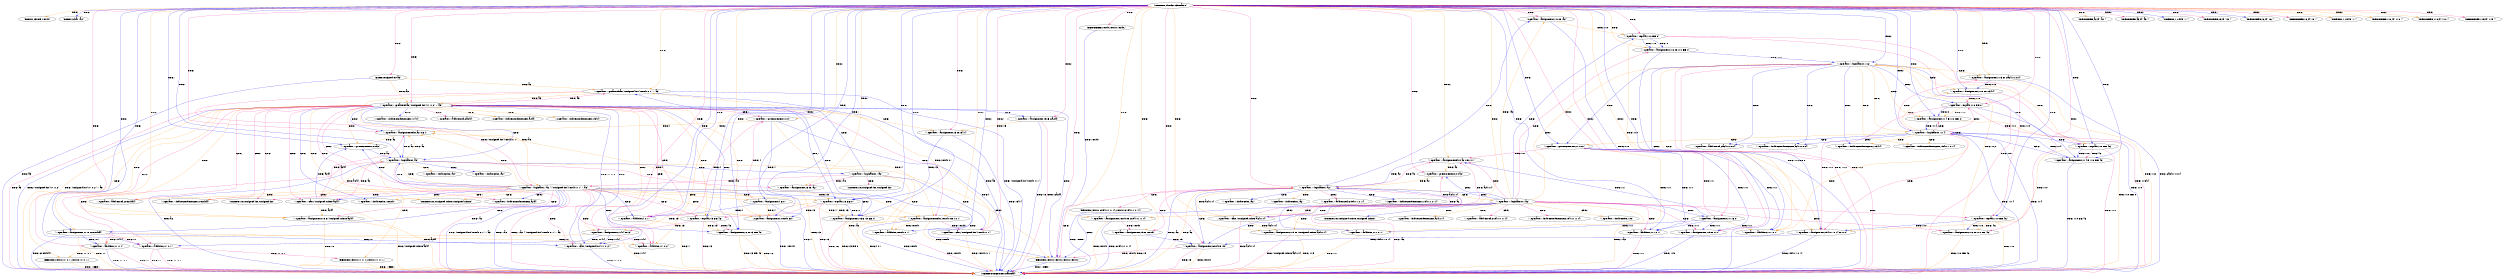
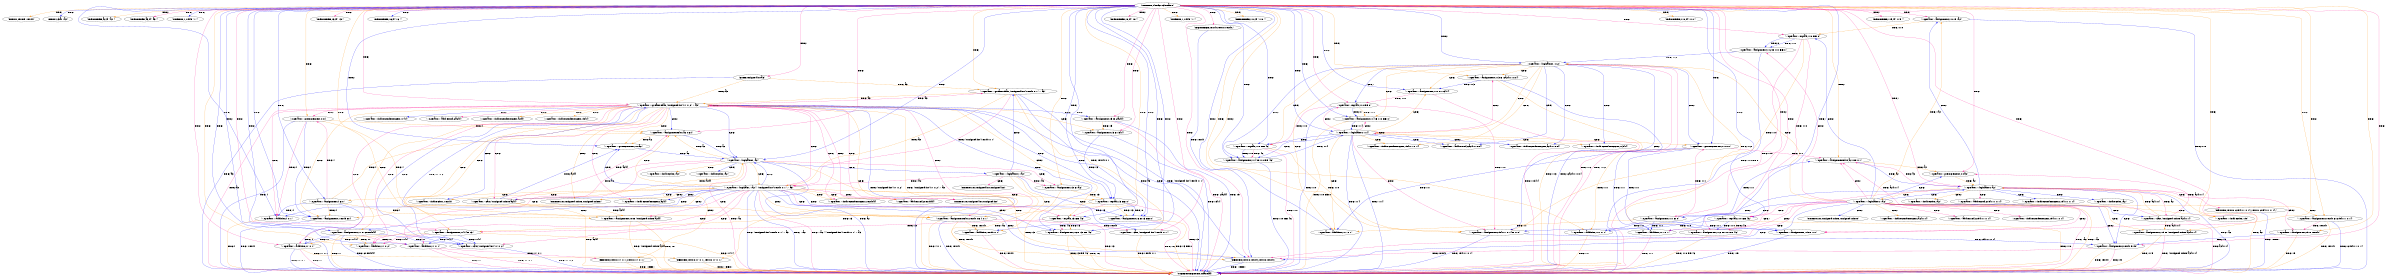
(1431, 6) -> (1956, 9)
